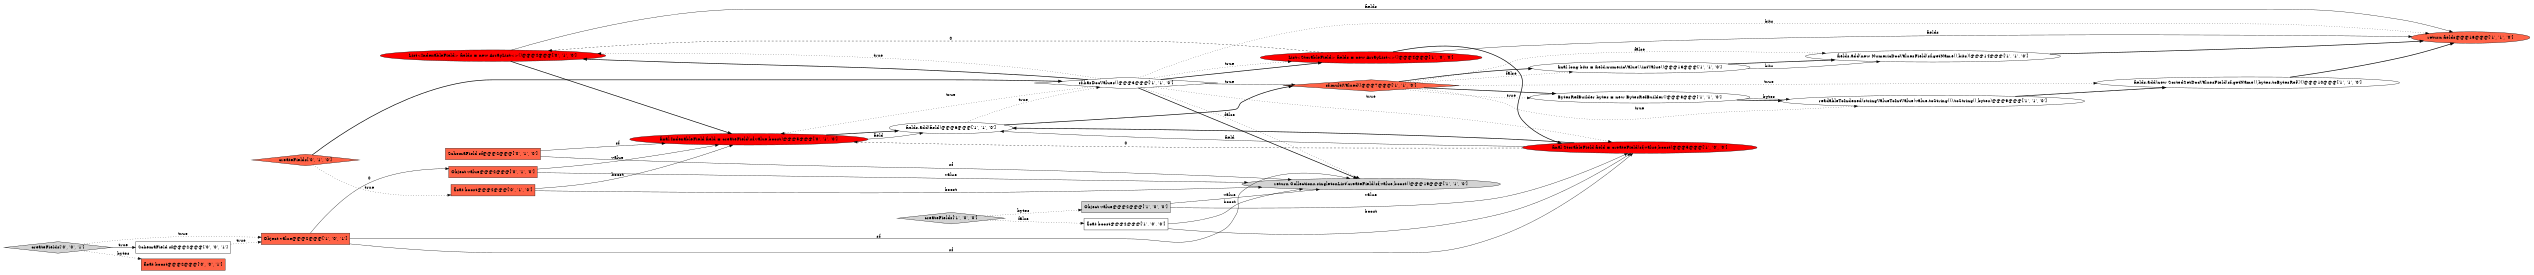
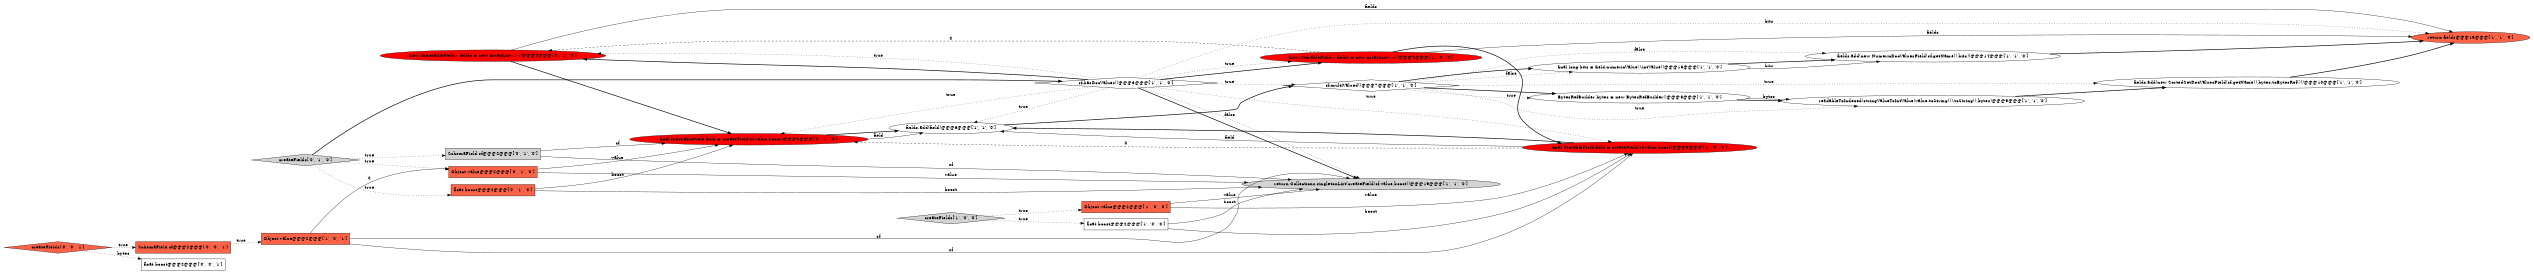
(1248, 84) -> (1248, 84)
(1371, 86) -> (1371, 86)
(1030, 101) -> (1043, 105)
(493, 154) -> (493, 154)
none -> (394, 157)
(306, 160) -> (306, 160)
none -> (392, 166)
(1126, 207) -> (1126, 207)
(1024, 211) -> (1024, 211)
(1024, 219) -> (1024, 219)
(170, 237) -> none
(58, 247) -> (58, 247)
(122, 247) -> (122, 247)
(183, 247) -> (183, 247)
(183, 265) -> (183, 265)
